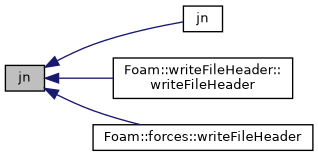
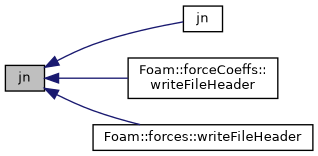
(203, 78) -> (203, 78)
